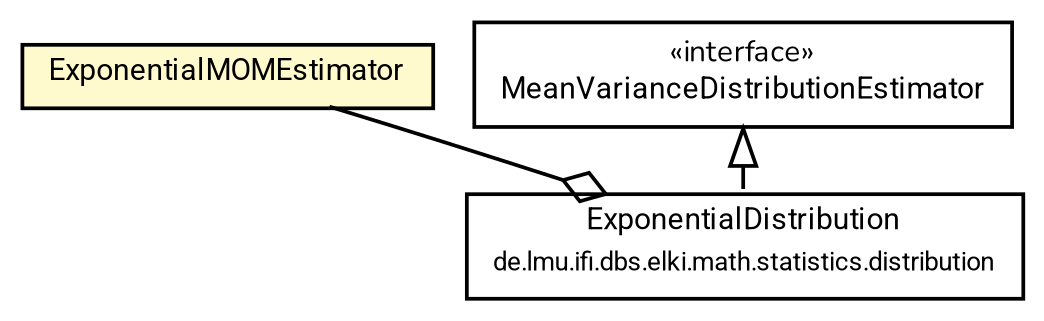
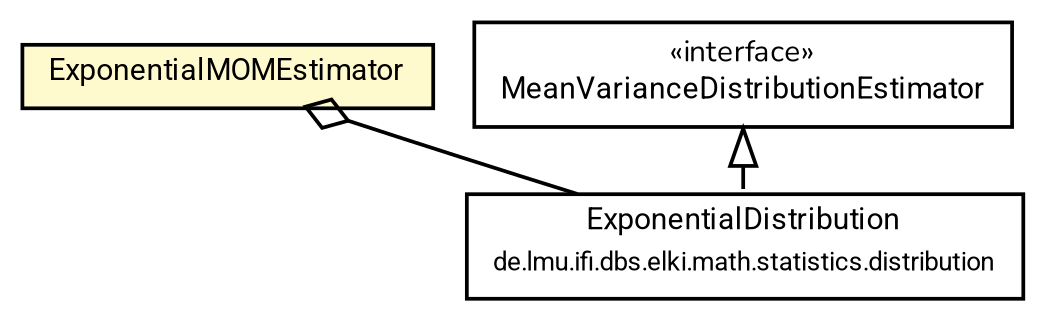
(446, 143) -> (463, 158)
